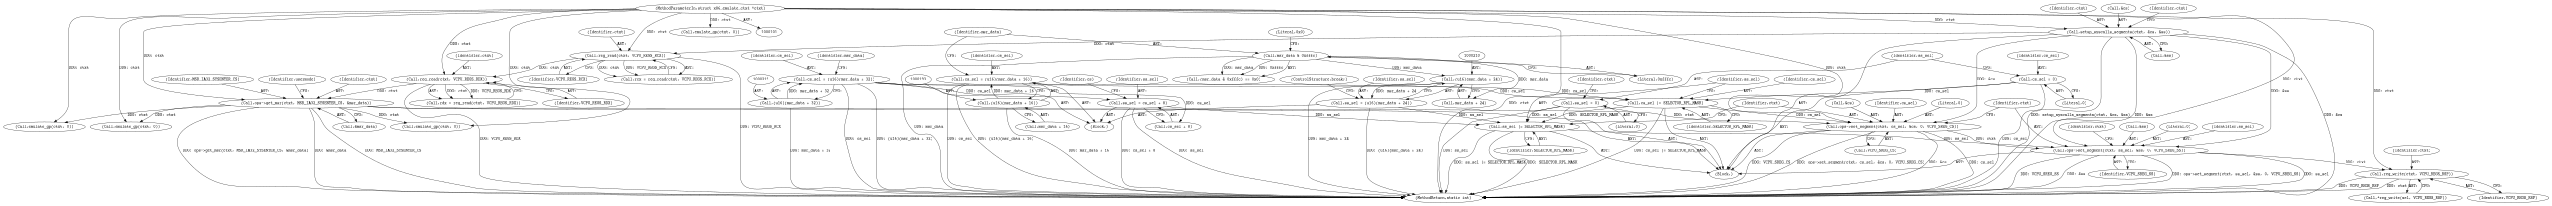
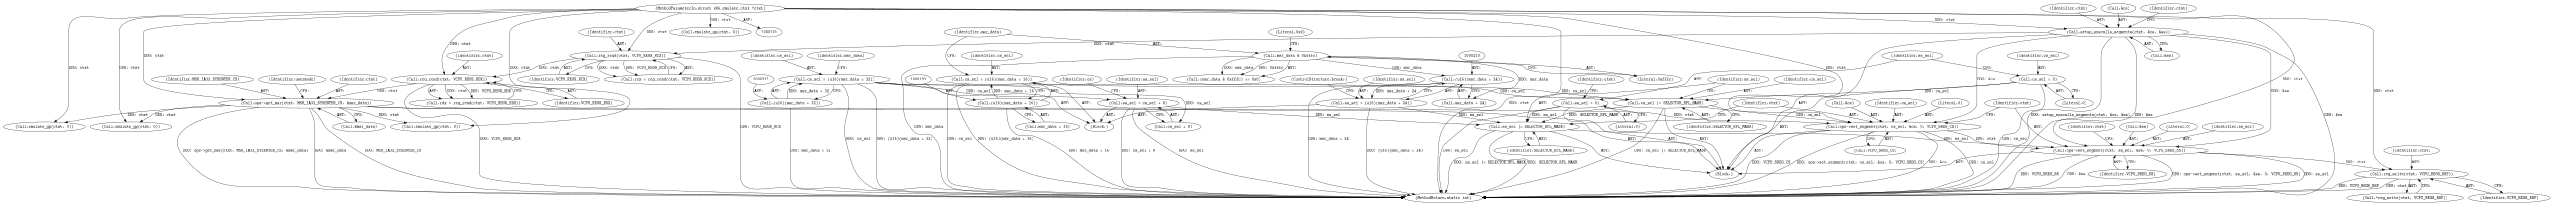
(2405, 198) -> (2405, 198)
